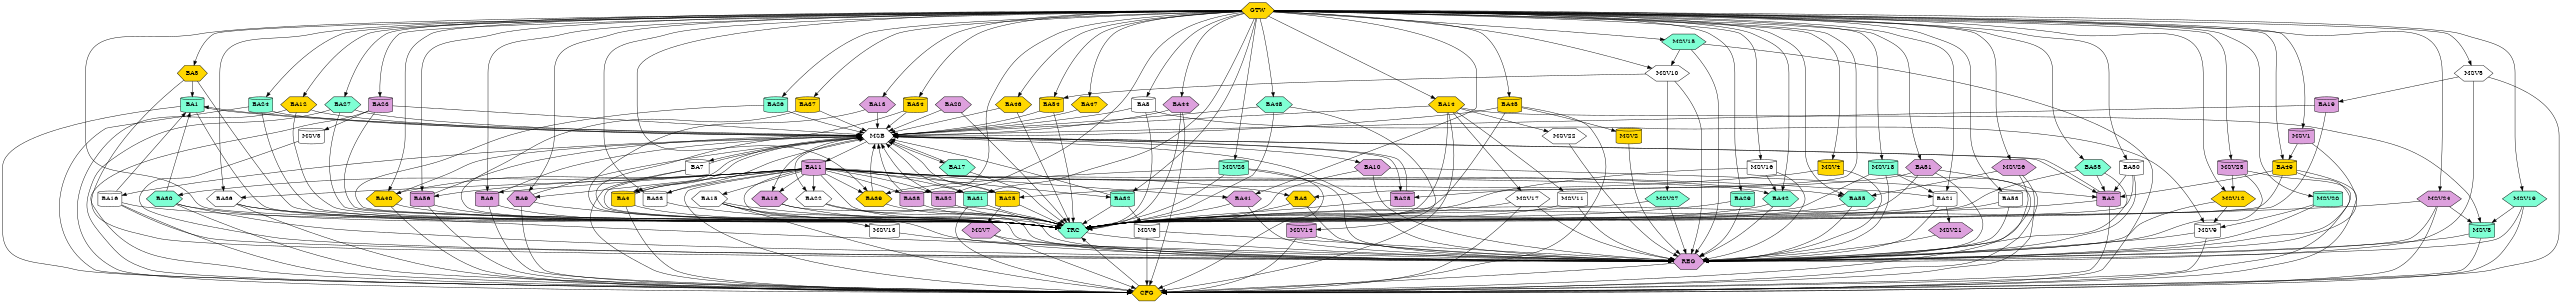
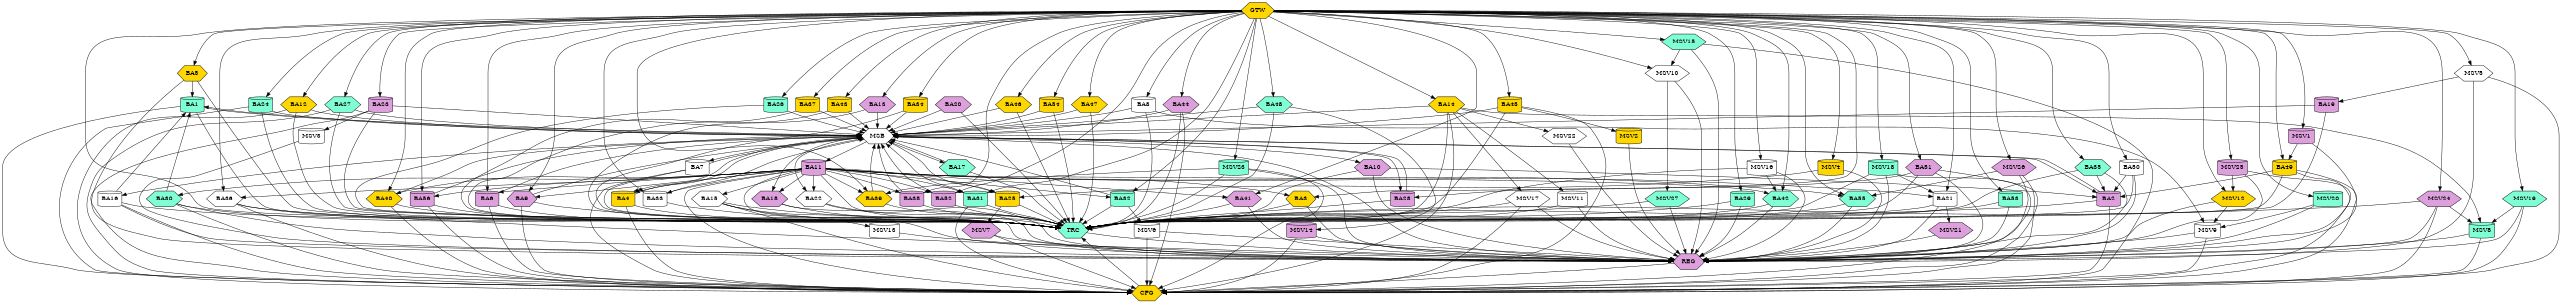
(1357, 81) -> none
none -> (840, 105)
none -> (1094, 164)
(2010, 199) -> (2010, 199)
